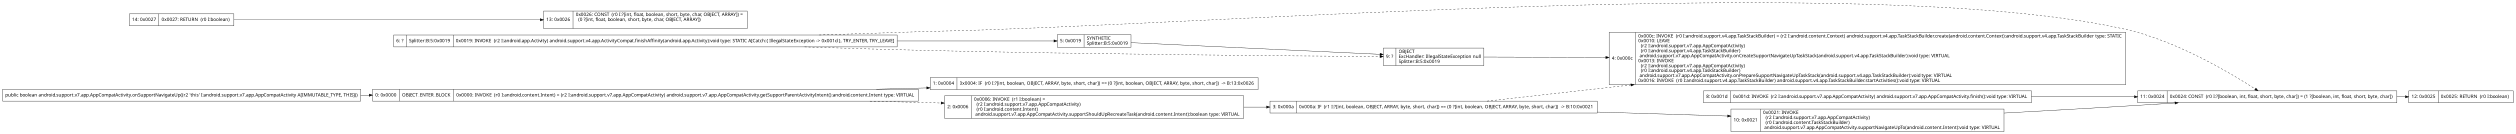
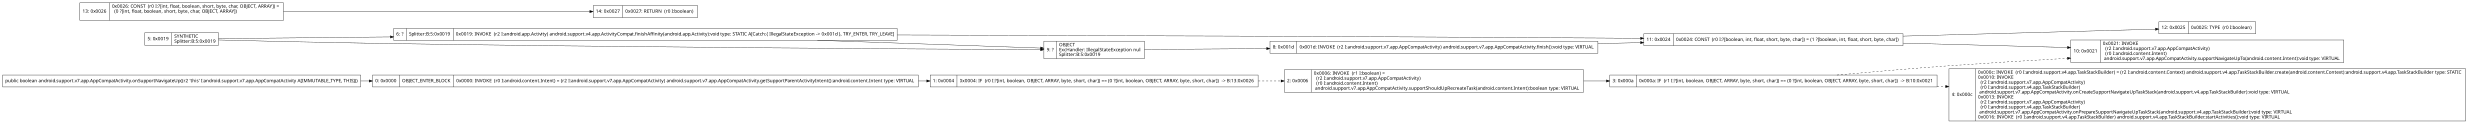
(1545, 6) -> (1269, 36)
(387, 20) -> (437, 12)
(976, 41) -> (304, 38)
(1655, 41) -> (1997, 77)
(1092, 54) -> (929, 44)
(1545, 57) -> (1206, 49)
(2476, 97) -> (2222, 28)
(905, 102) -> (1270, 81)
(2090, 108) -> (1985, 45)
(1662, 114) -> (1952, 66)
(1806, 123) -> (2135, 54)
